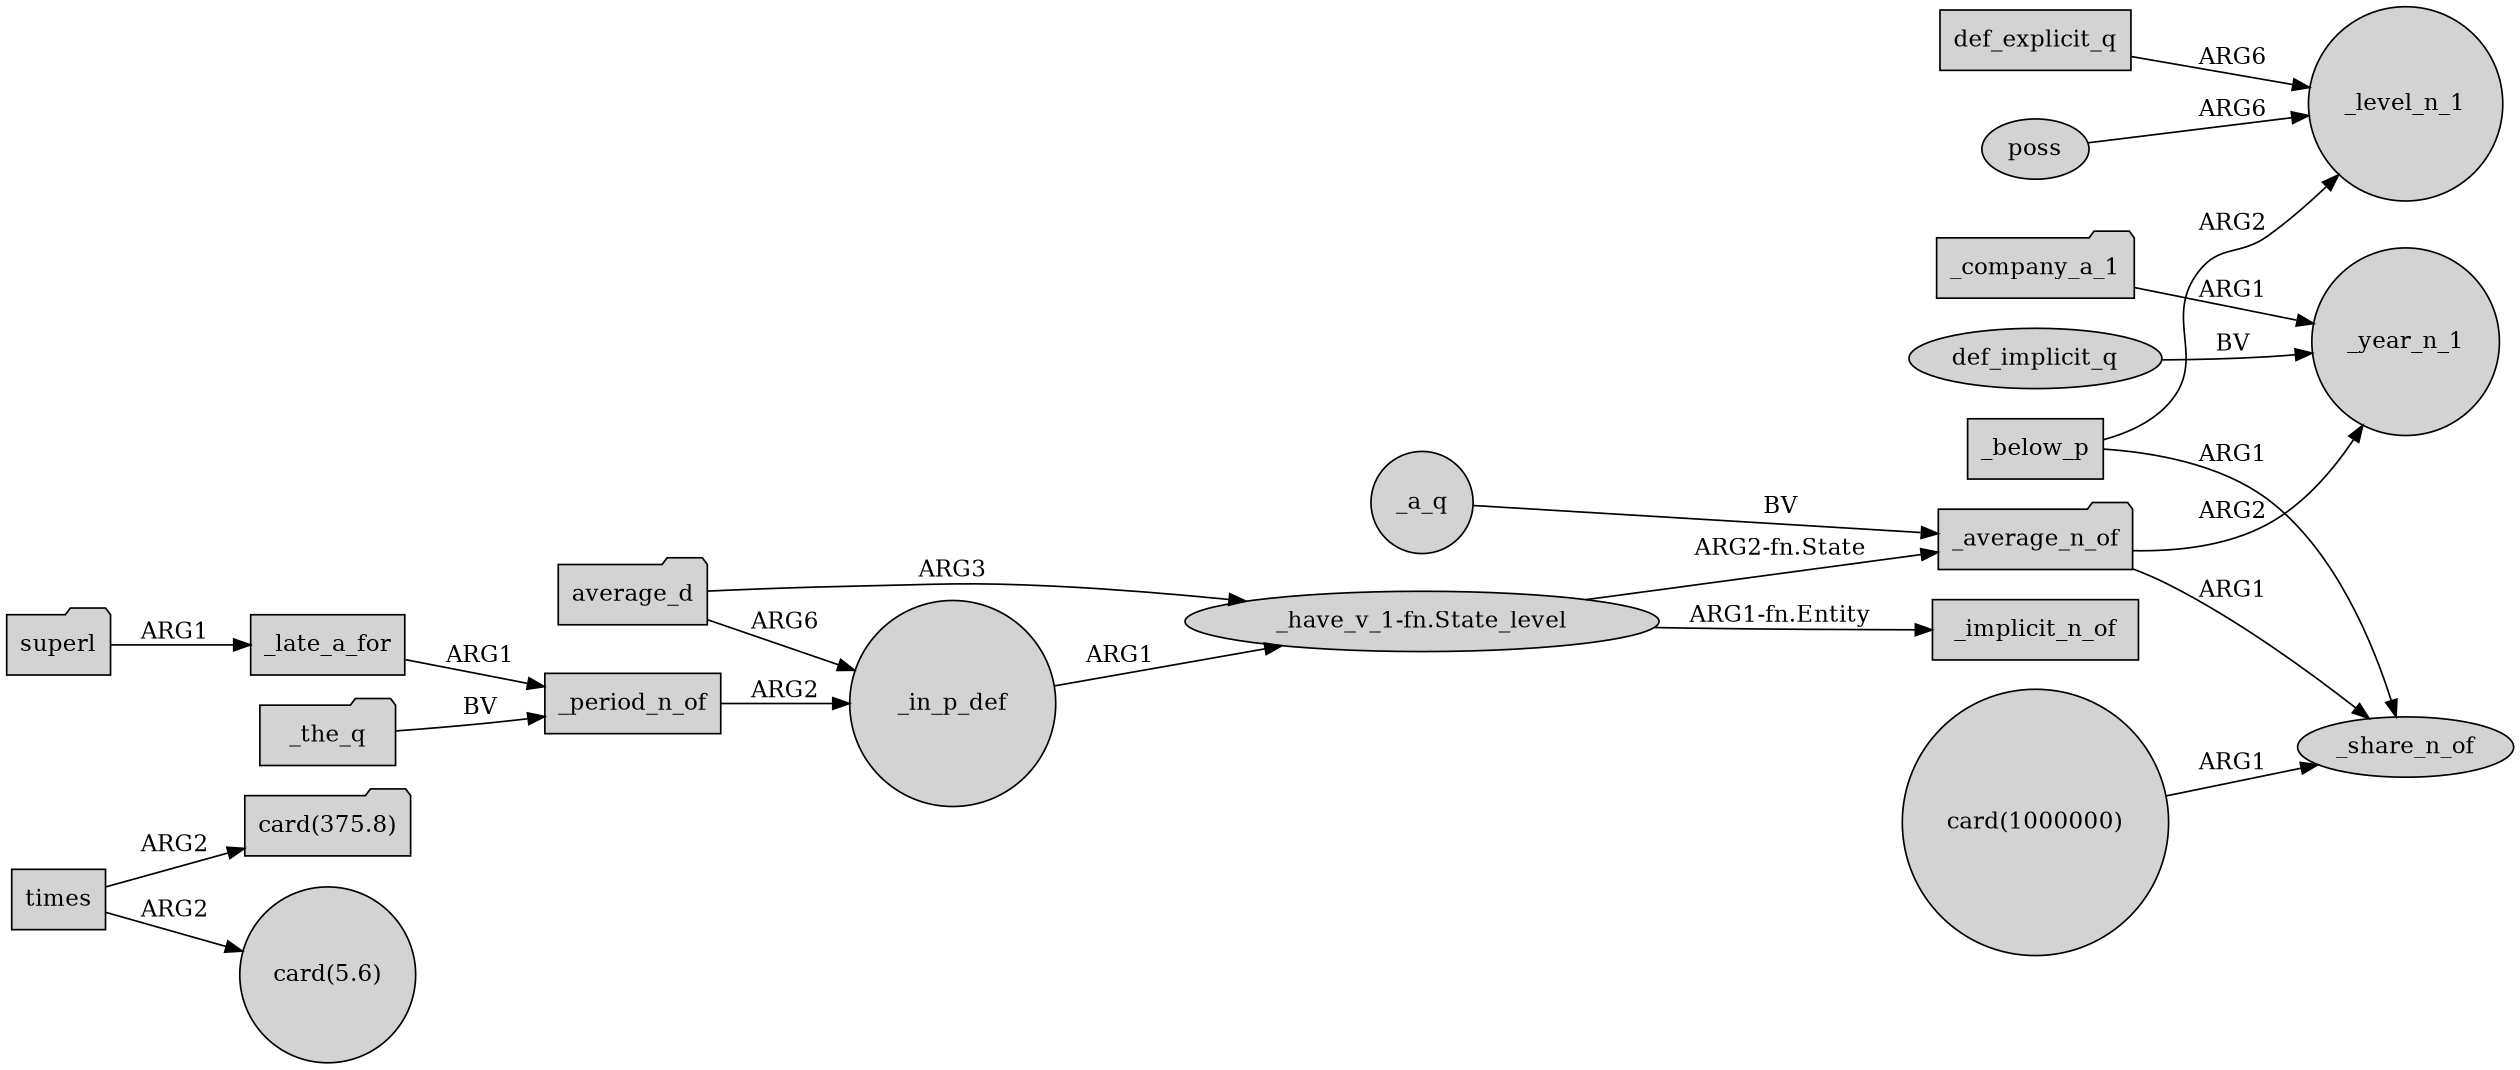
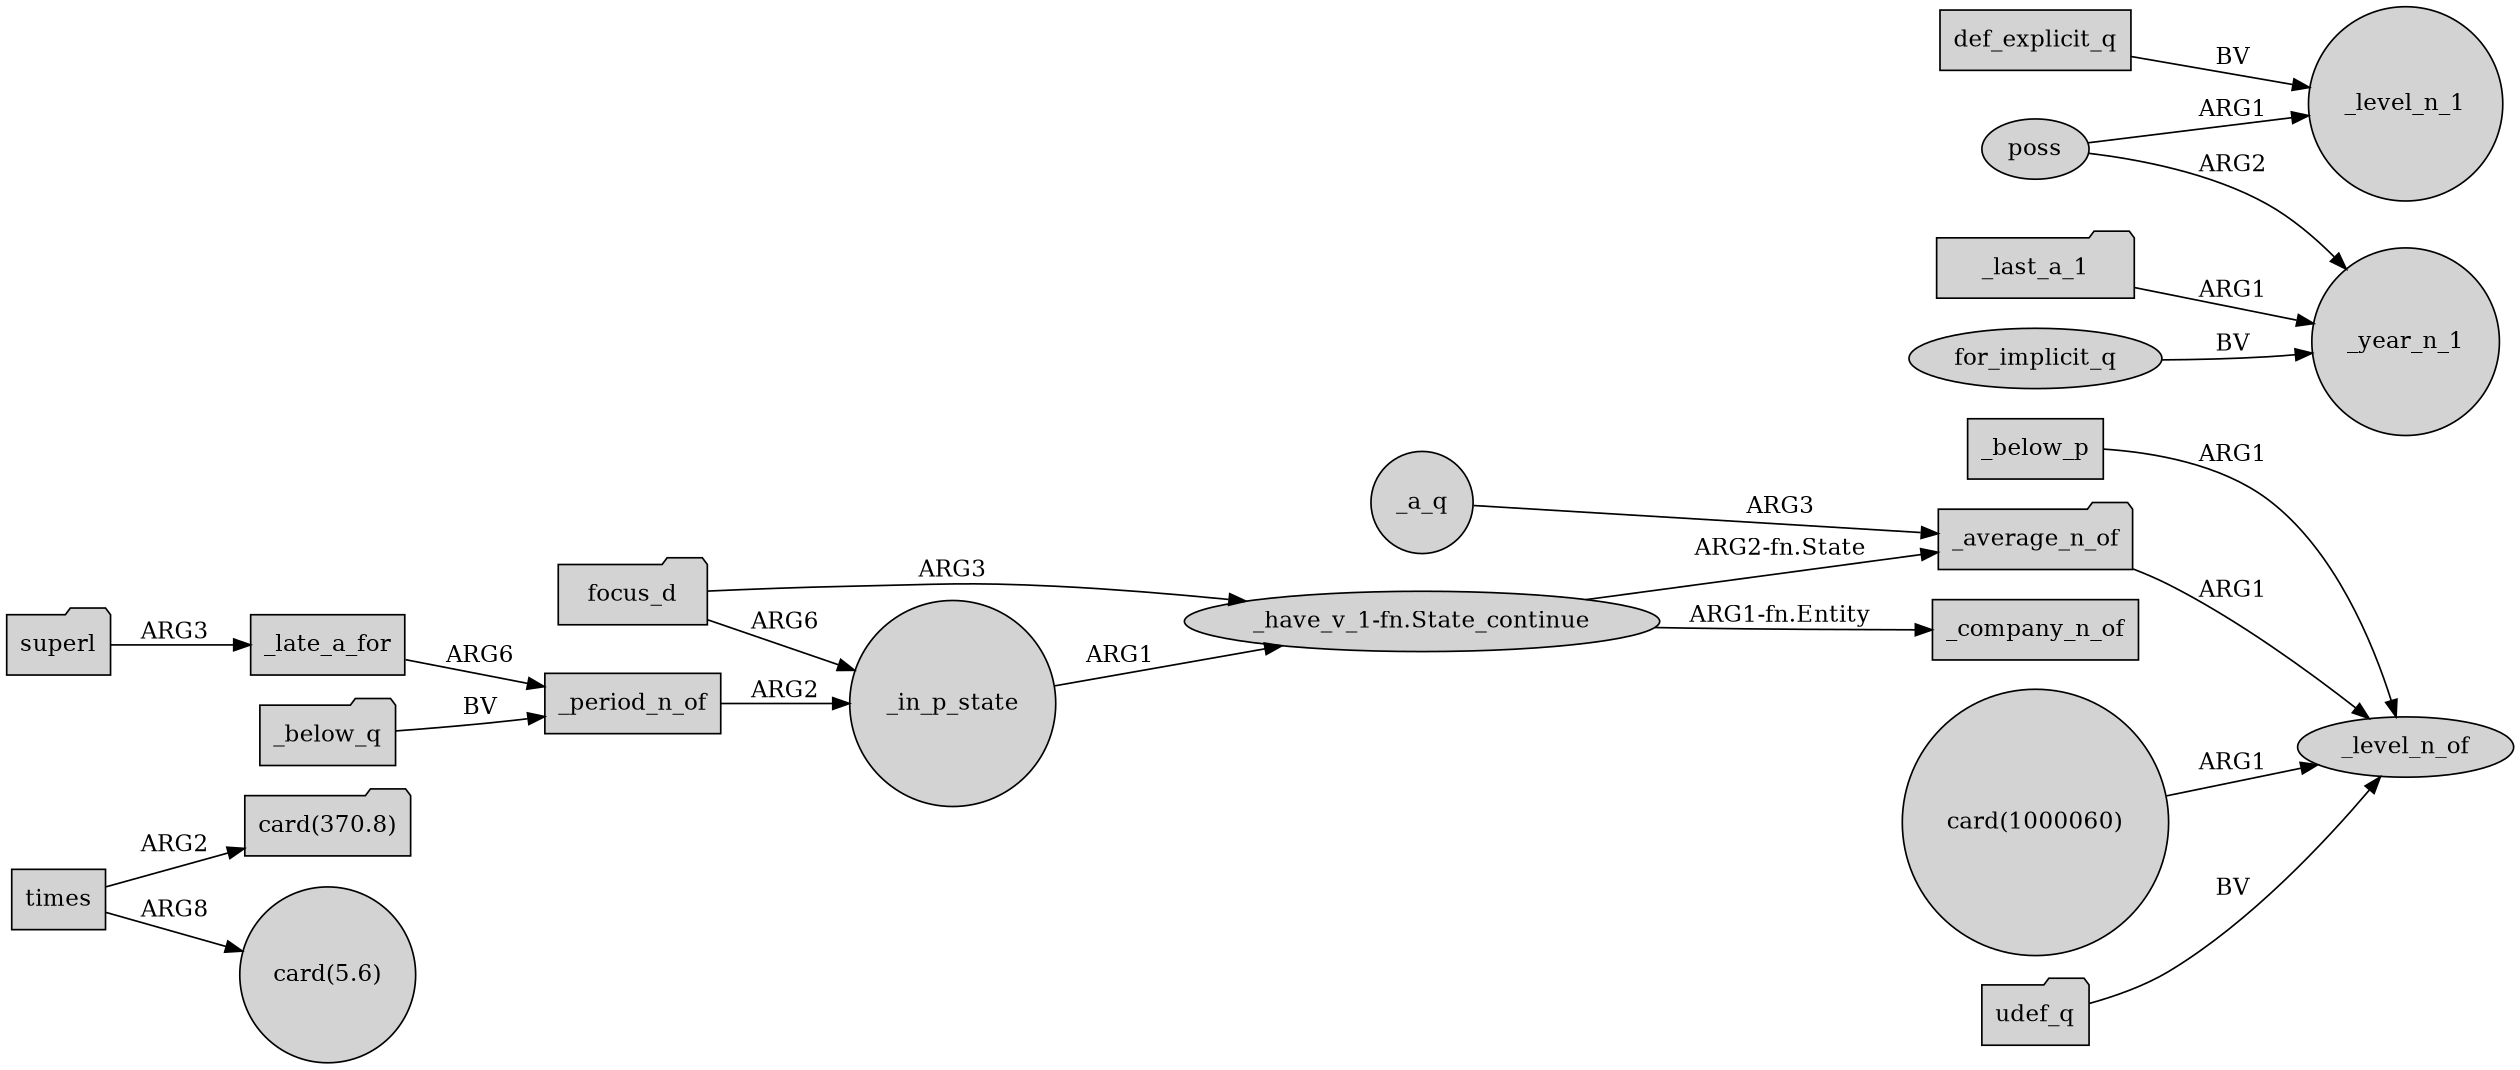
(2233, 58) -> (2233, 58)
(2233, 110) -> (2233, 110)
(2035, 268) -> (2035, 268)
(2184, 317) -> none
(2035, 358) -> (2035, 358)
(1781, 507) -> (1781, 507)
(2260, 528) -> (2221, 183)
(633, 595) -> (633, 595)
(1422, 621) -> (1422, 621)
(2035, 630) -> (2035, 630)
(175, 632) -> (175, 632)
(480, 656) -> (480, 656)
(953, 703) -> (953, 703)
(328, 735) -> (328, 735)
(2406, 747) -> (2406, 747)
(2035, 822) -> (2035, 822)
(328, 826) -> (328, 826)
(175, 910) -> (175, 910)
none -> (2035, 1015)
